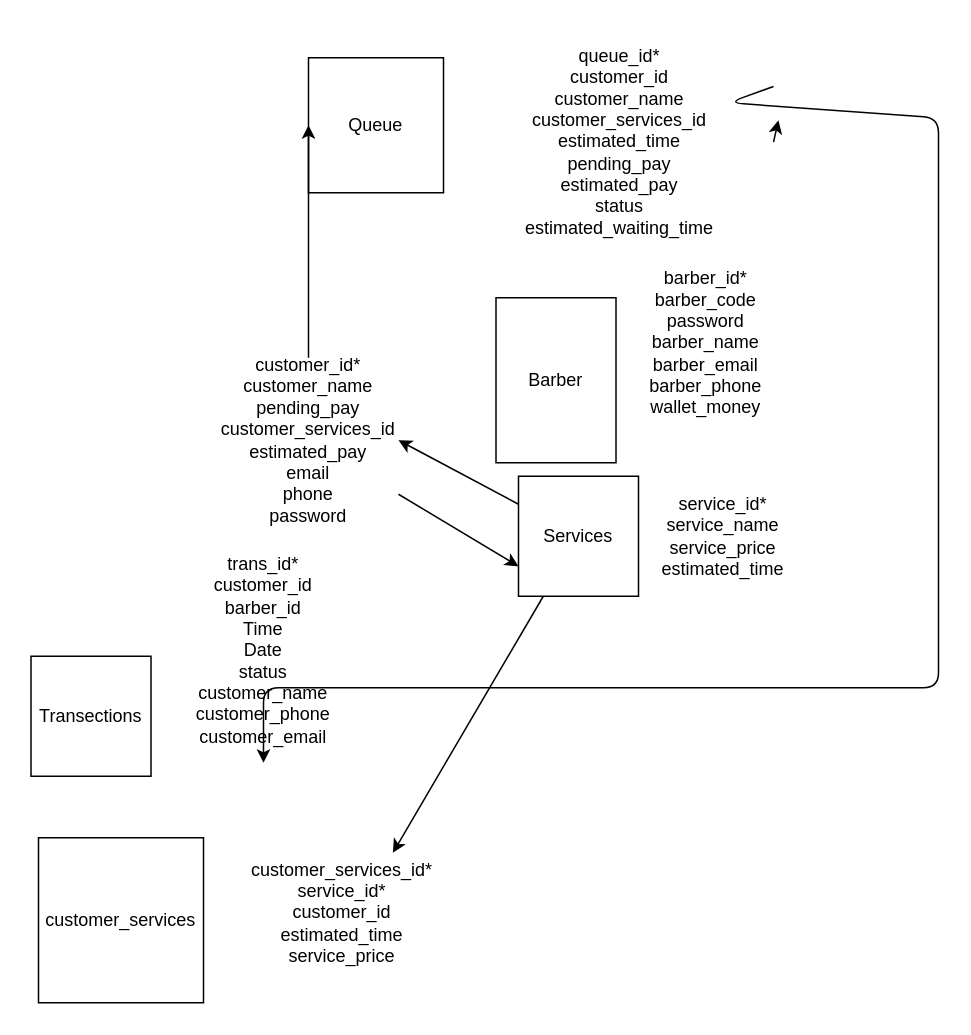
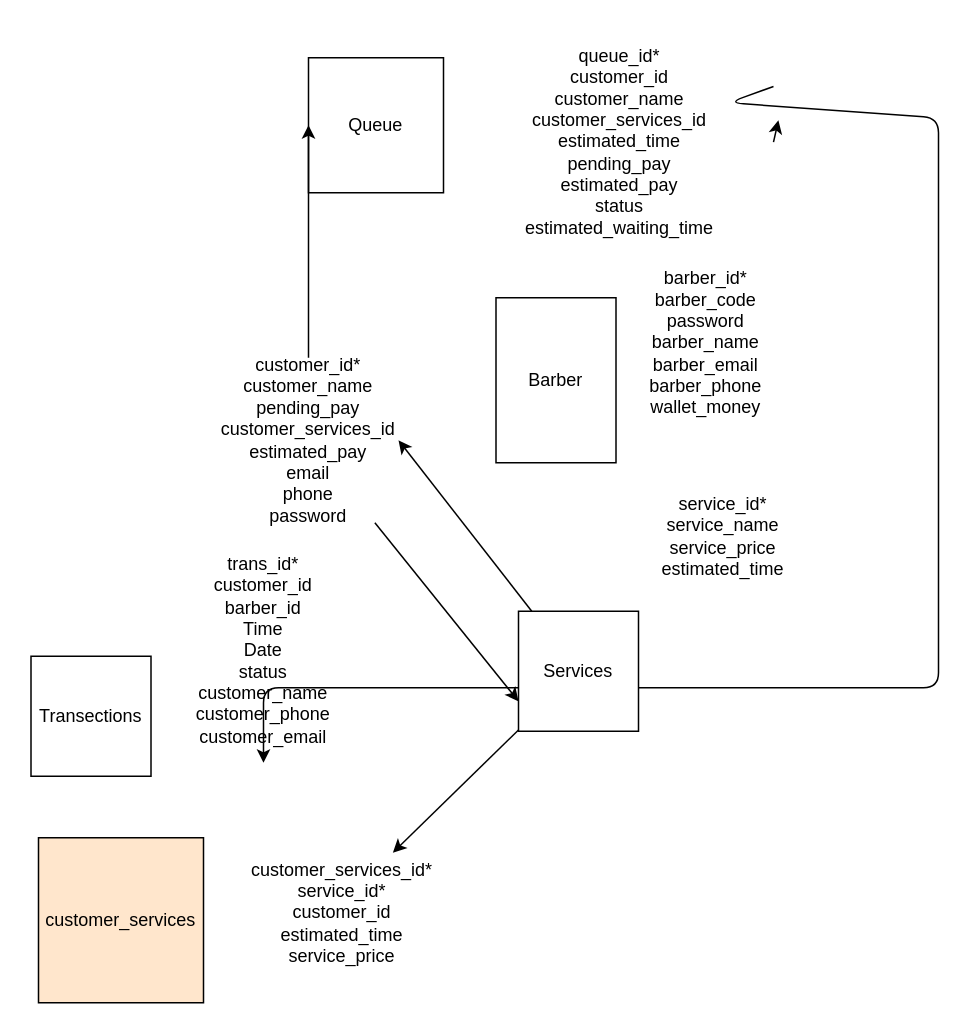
(578, 536) -> (578, 671)
(121, 920) -> (121, 920)
